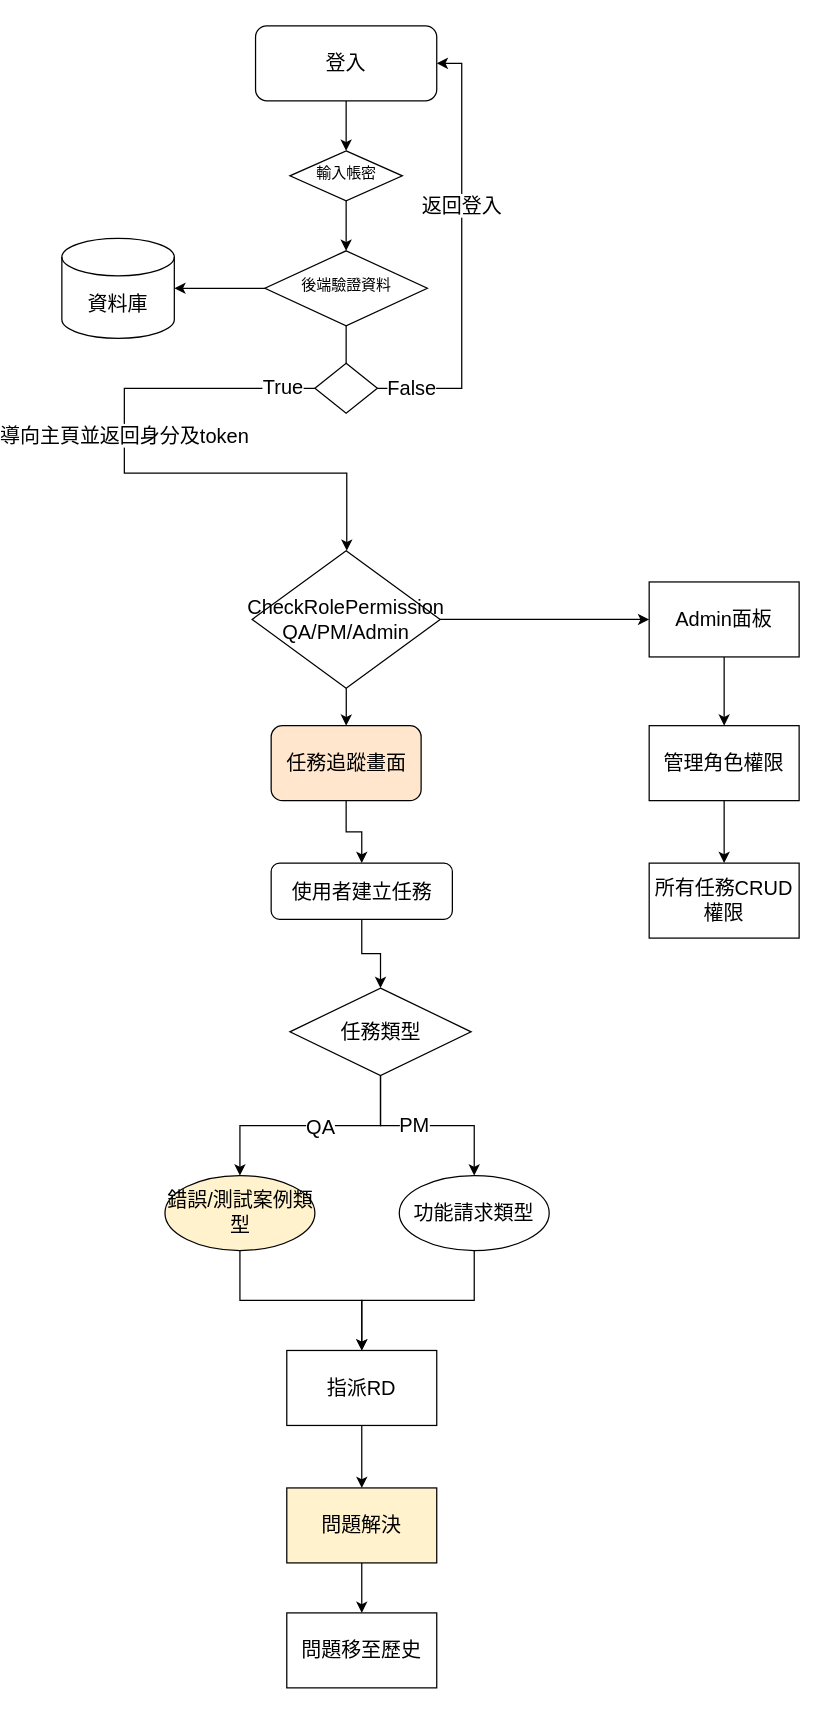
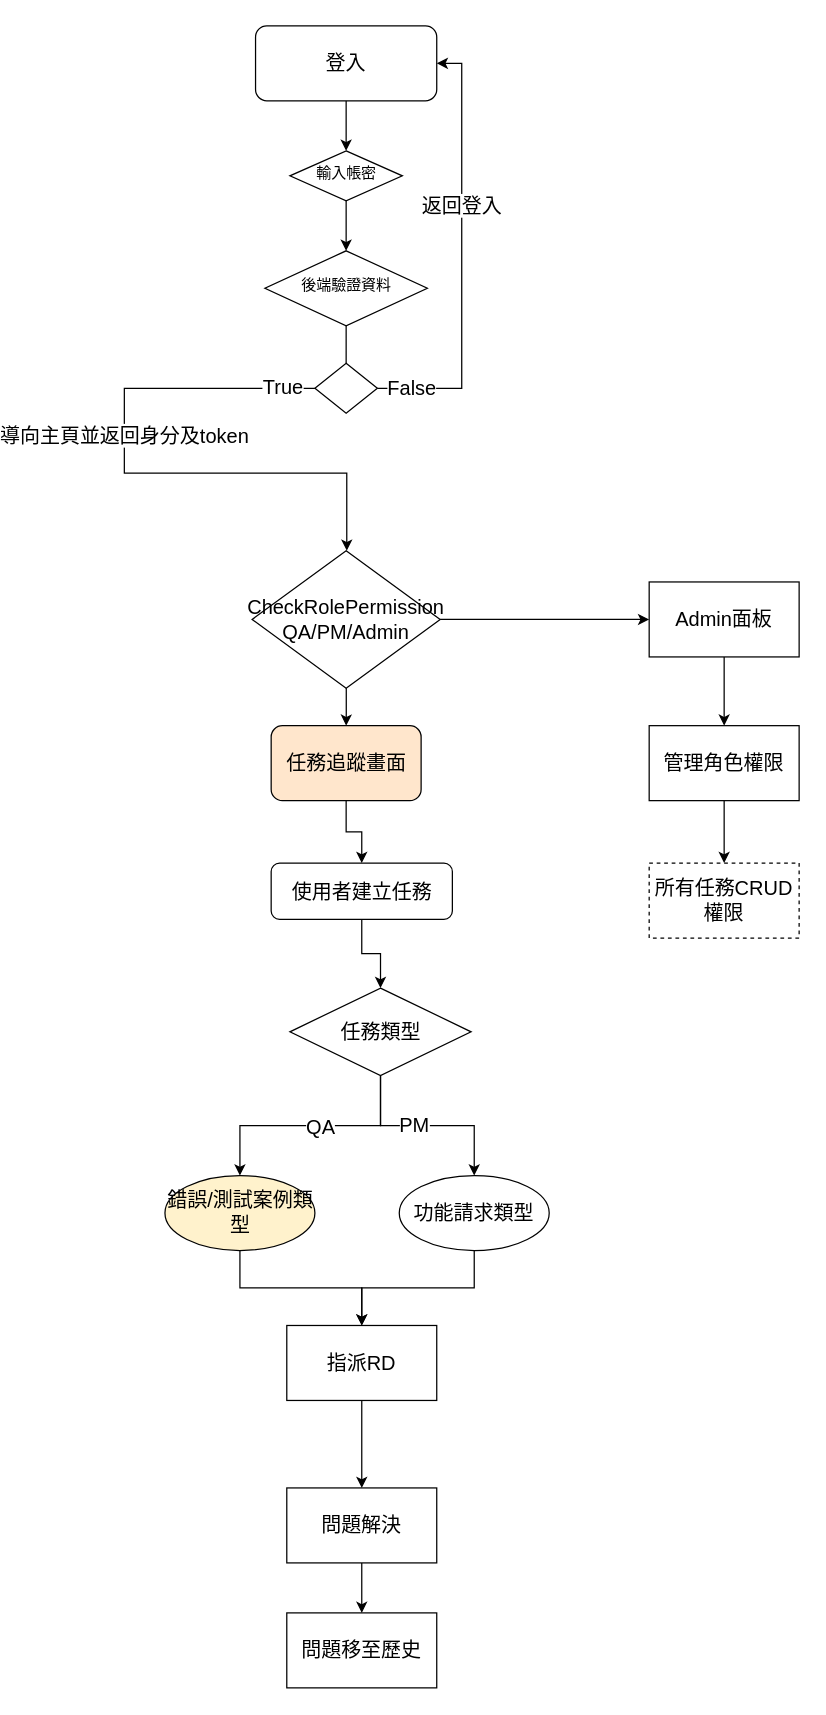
(118, 288) -> none
(224, 288) -> none
(724, 901) -> (724, 901)
(362, 1388) -> (362, 1363)
(362, 1526) -> (362, 1526)
